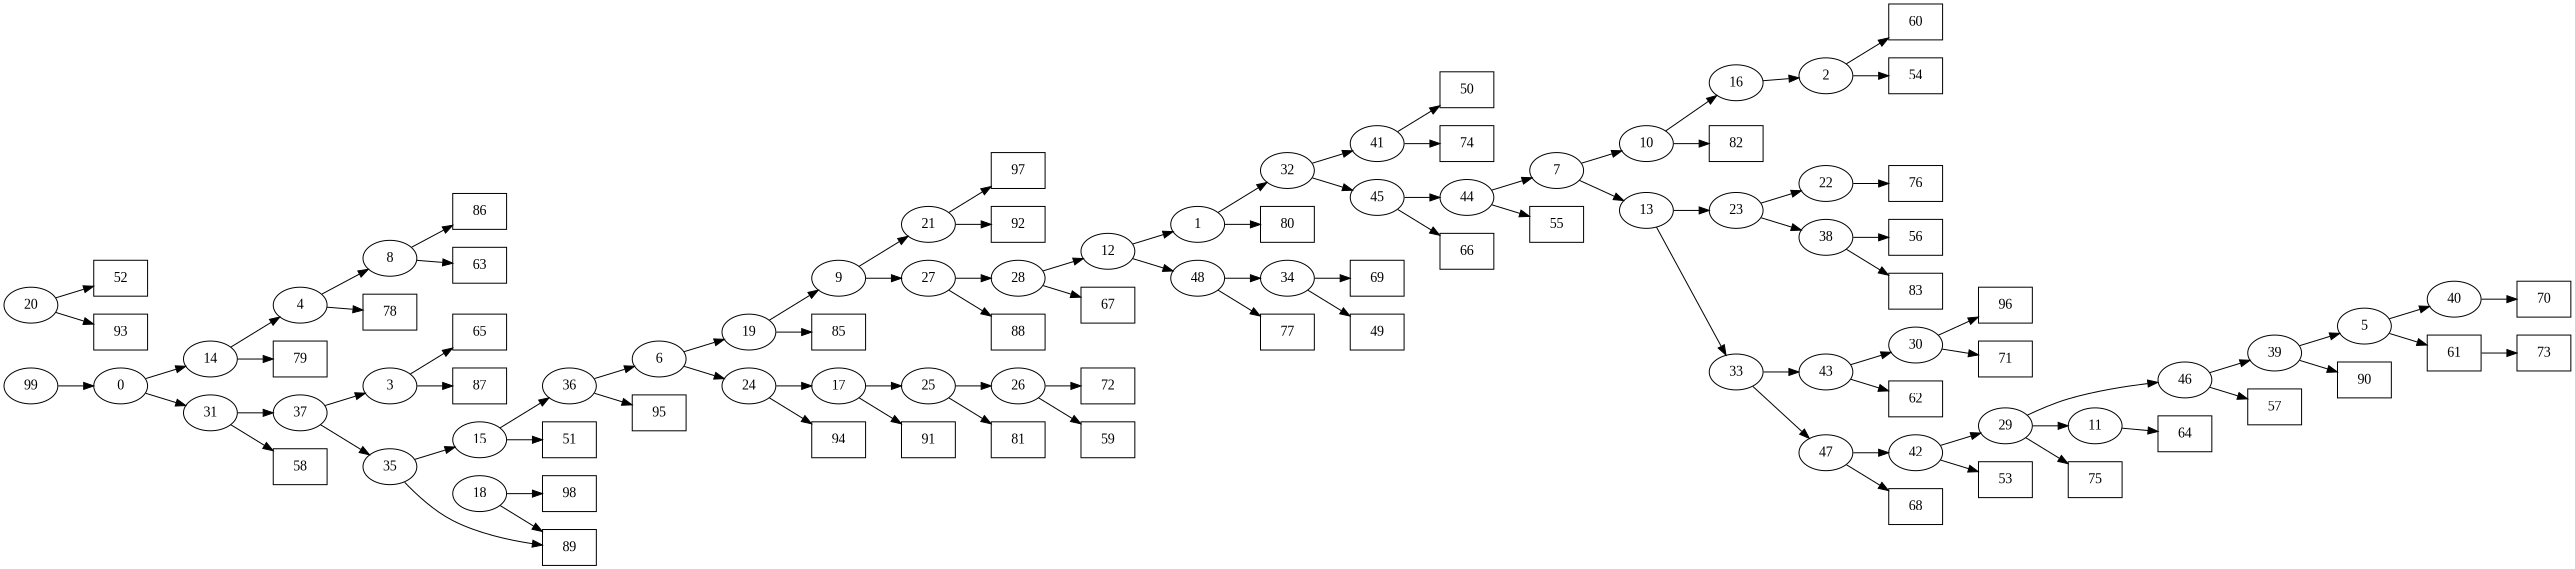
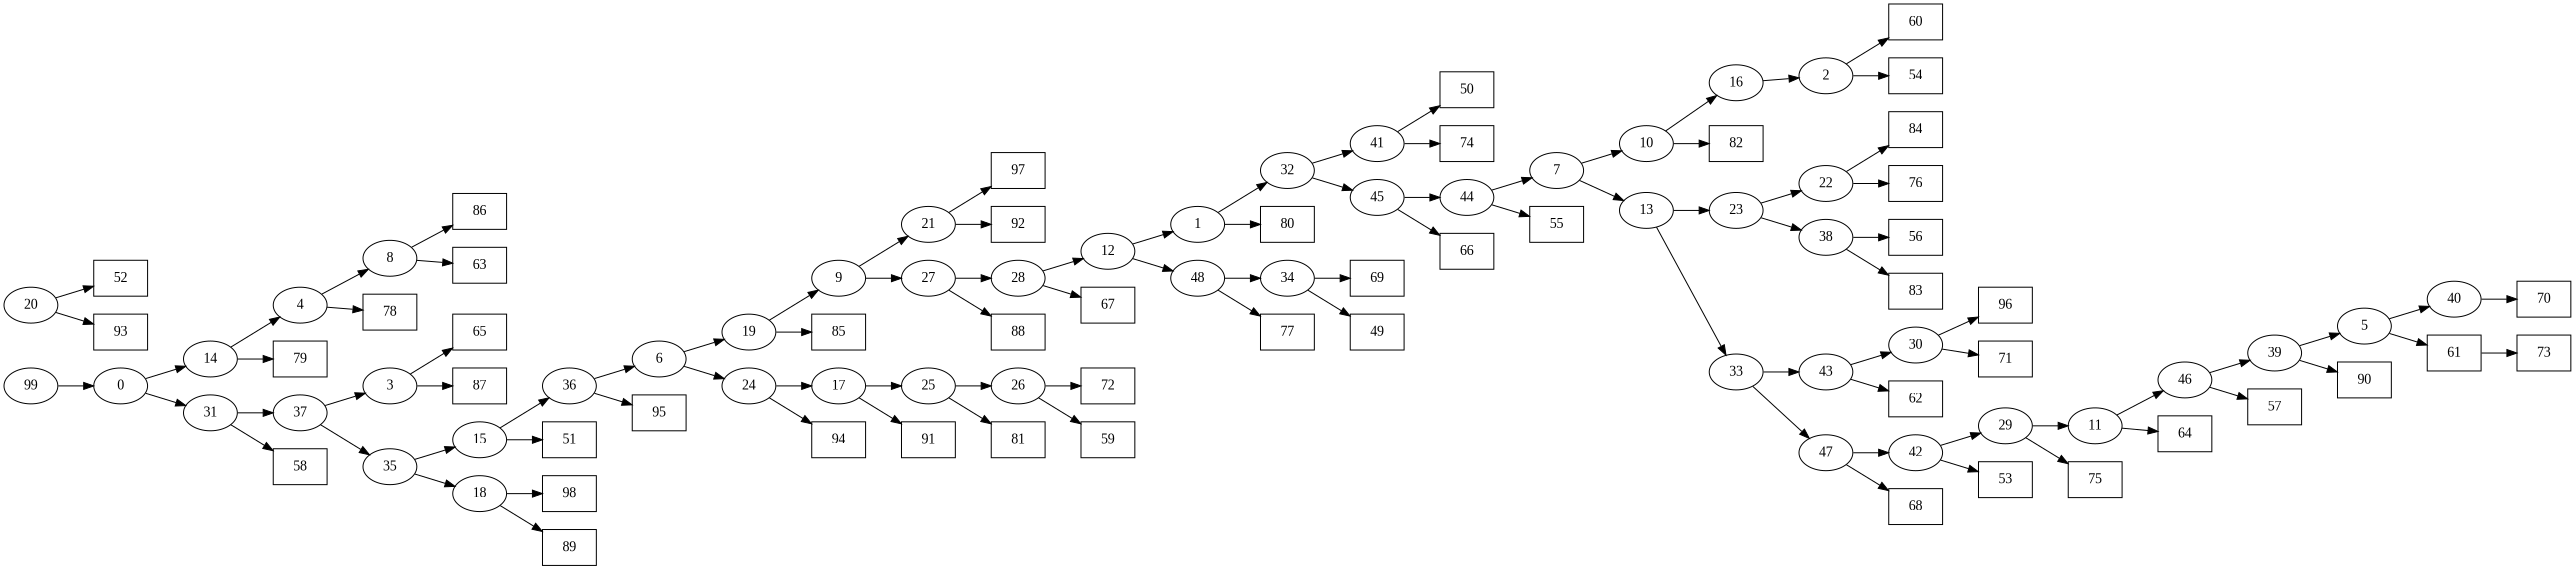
none -> (1916, 130)
(2086, 394) -> (2136, 405)
(462, 525) -> (430, 479)
